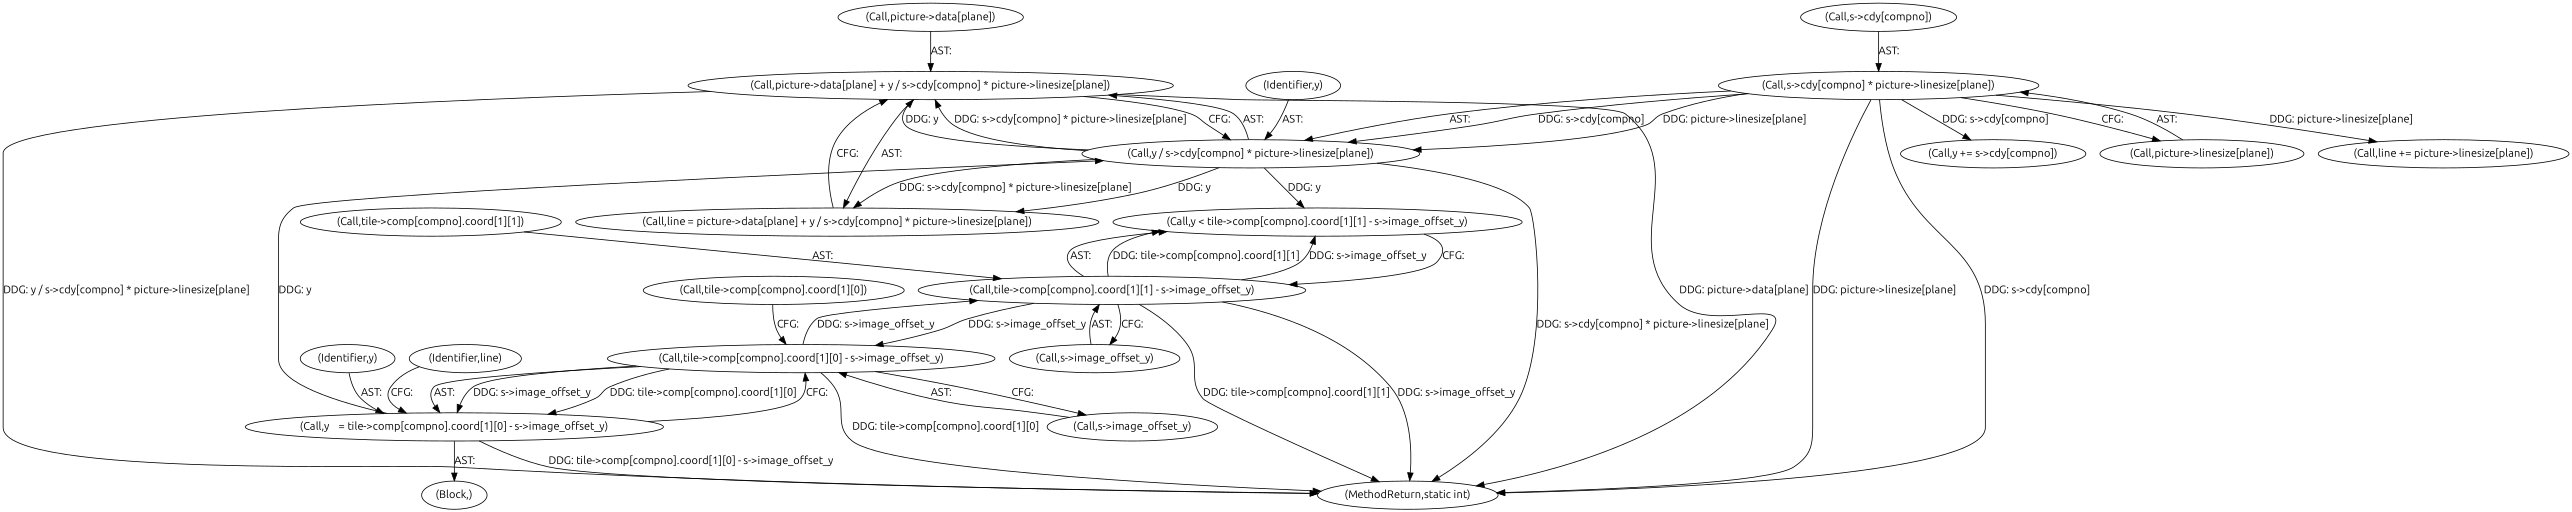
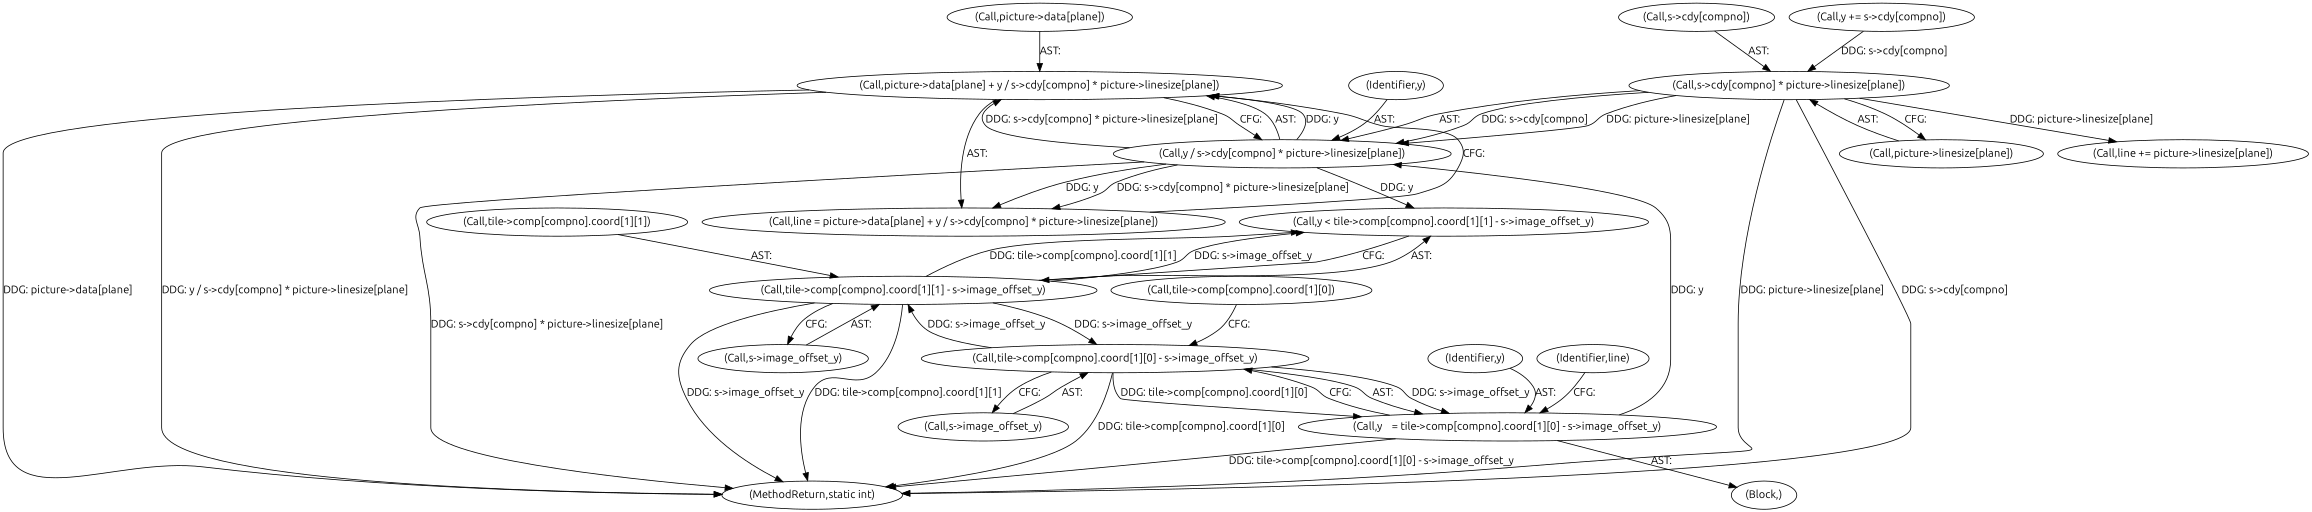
(1933, 118) -> (1839, 49)
